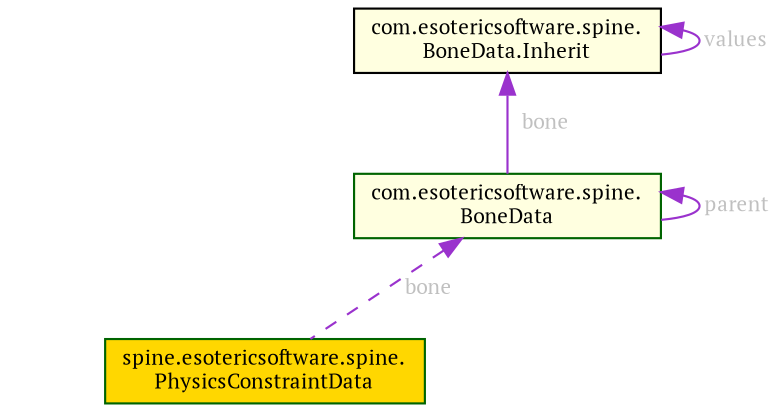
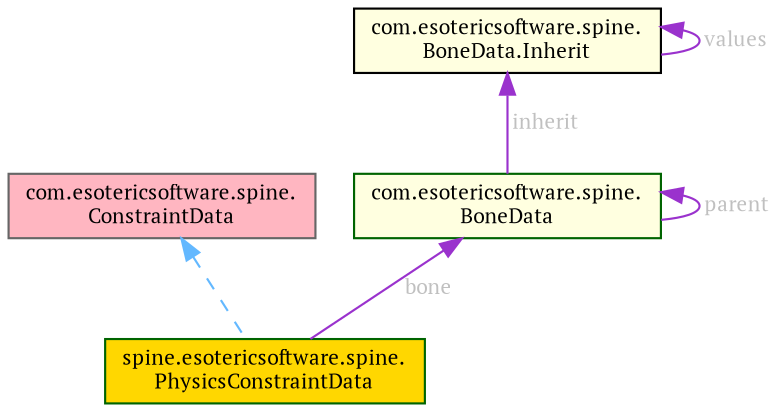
(544, 123) -> (544, 123)
none -> (162, 206)
(377, 295) -> (377, 295)
